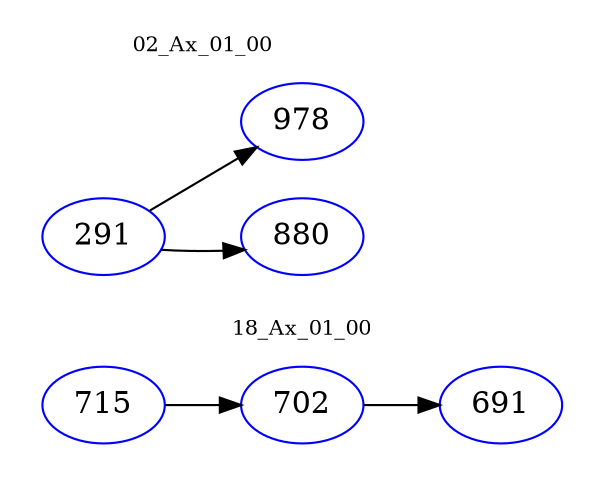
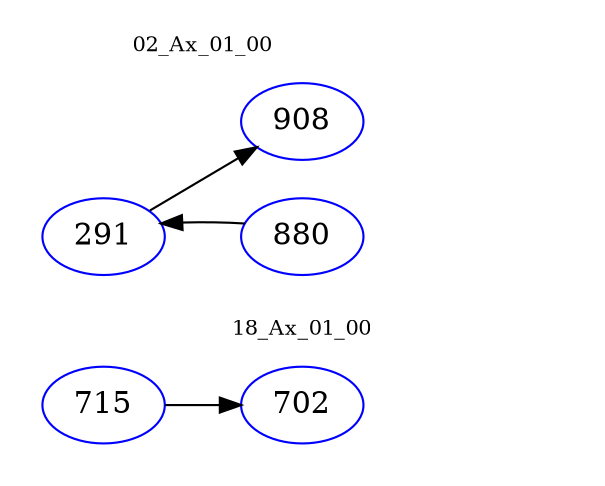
(302, 122) -> (302, 122)
(192, 251) -> (214, 222)
(501, 405) -> none
